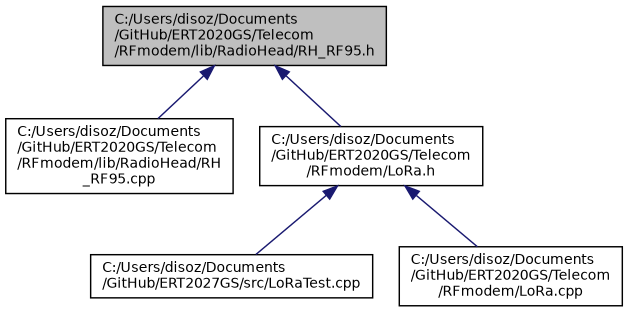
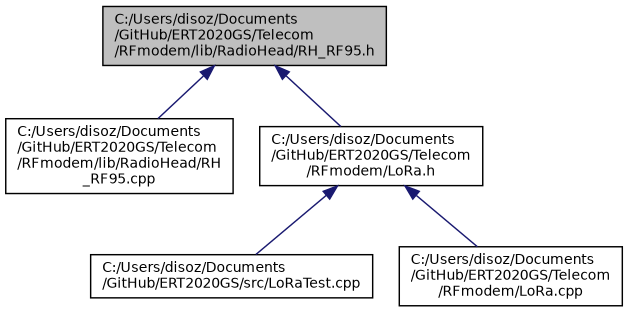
(232, 276) -> (232, 276)
